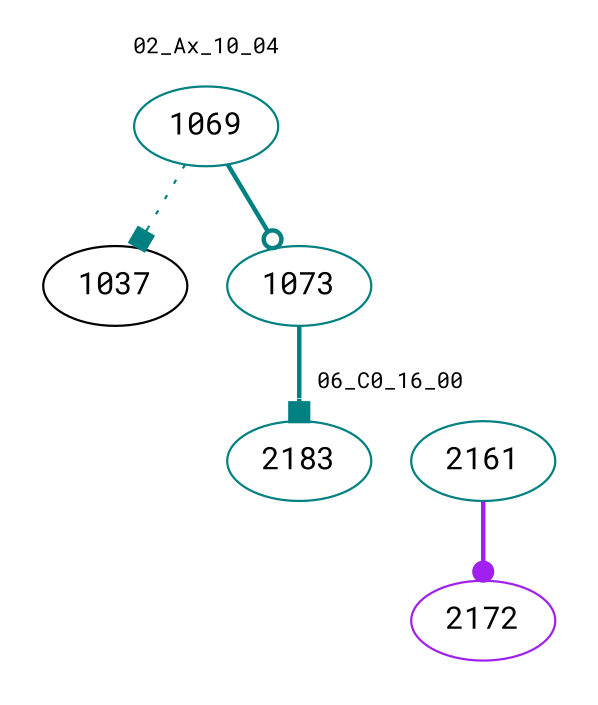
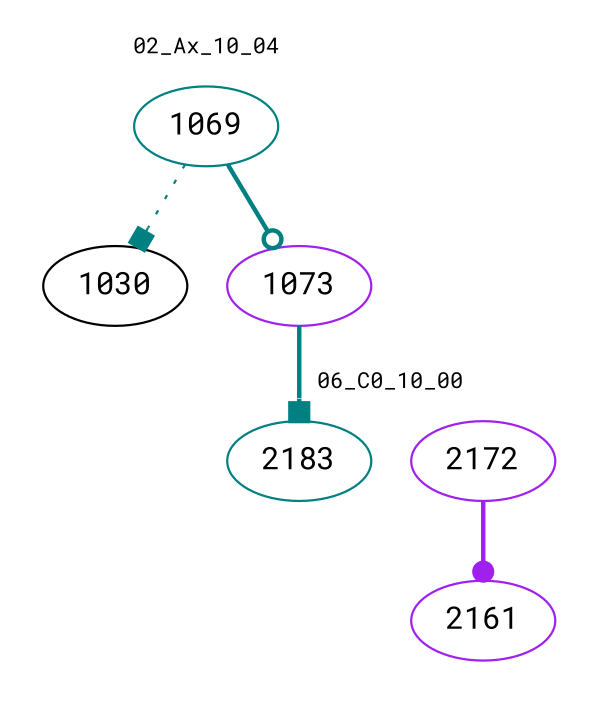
(115, 286) -> (115, 286)
(299, 286) -> (299, 286)
(391, 382) -> (391, 382)
(483, 461) -> (483, 621)
(483, 532) -> (483, 532)
